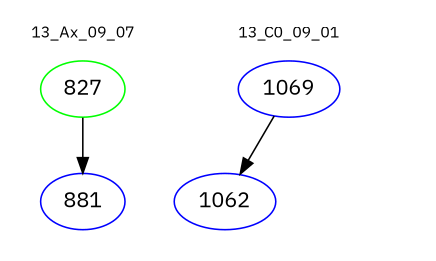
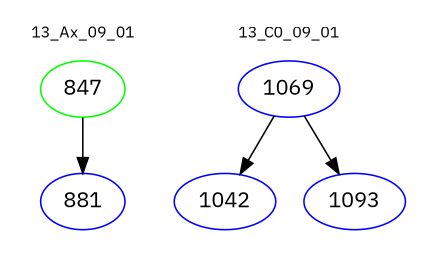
(84, 34) -> (84, 34)
(83, 89) -> (83, 89)
(225, 202) -> (225, 202)
none -> (355, 202)
